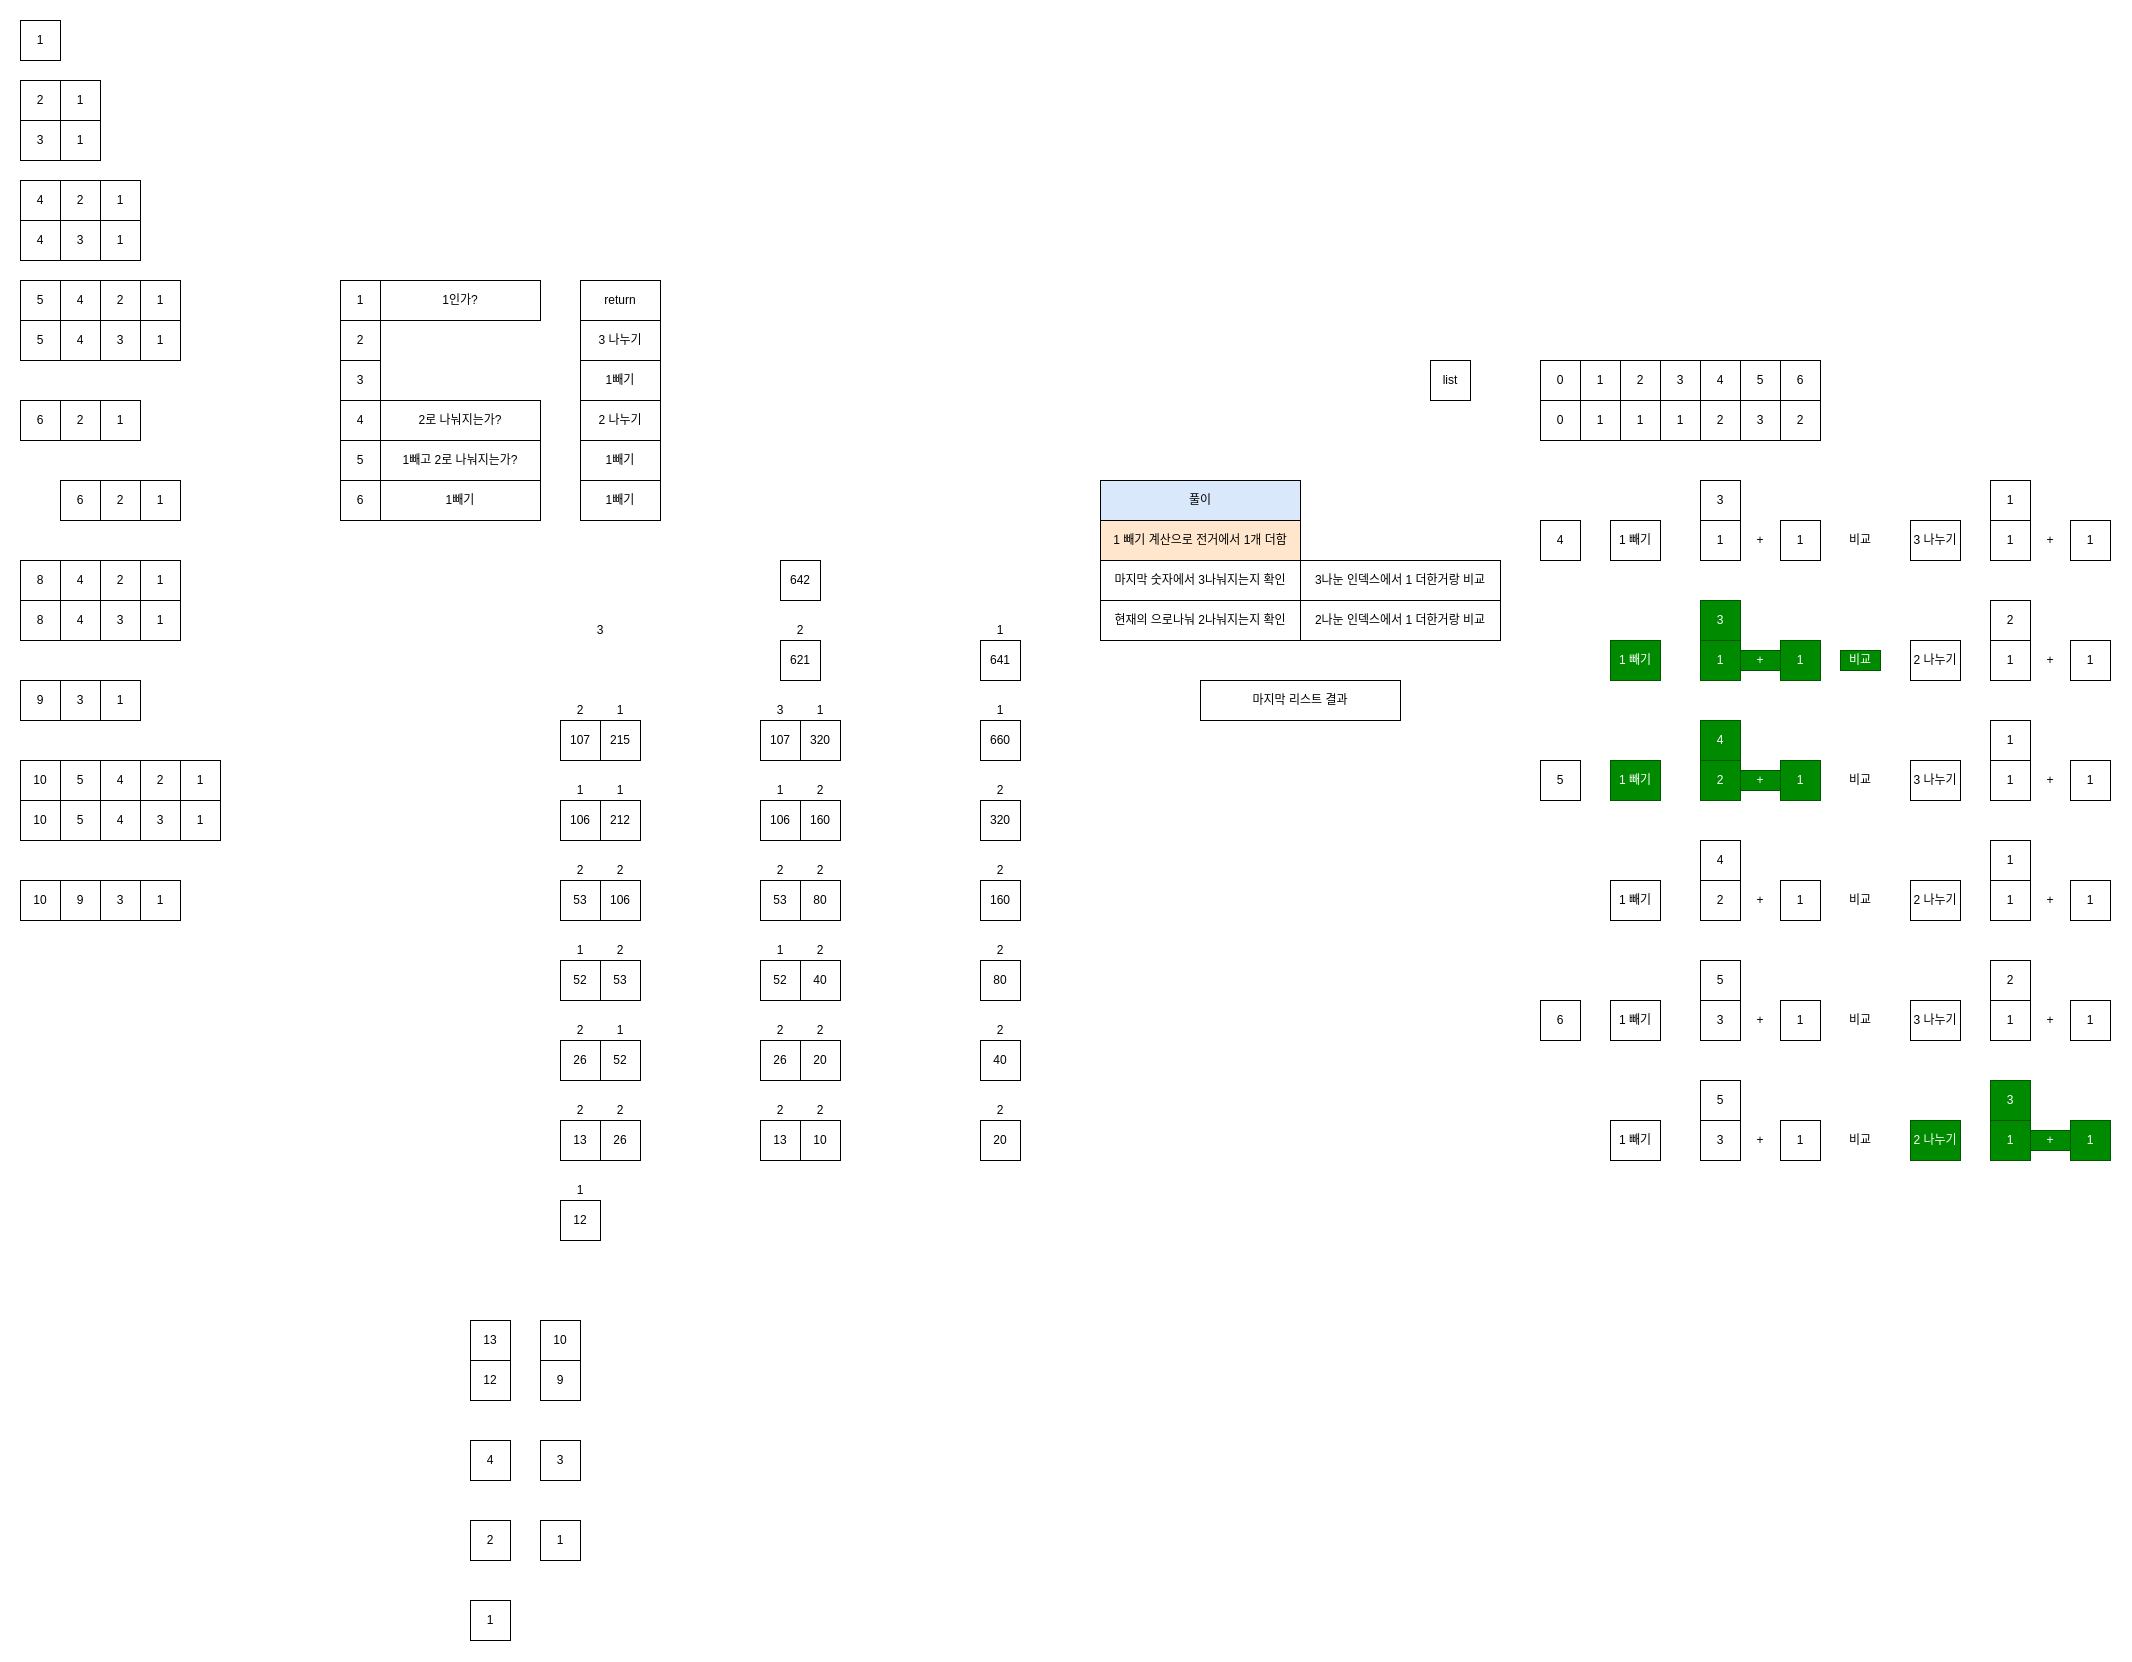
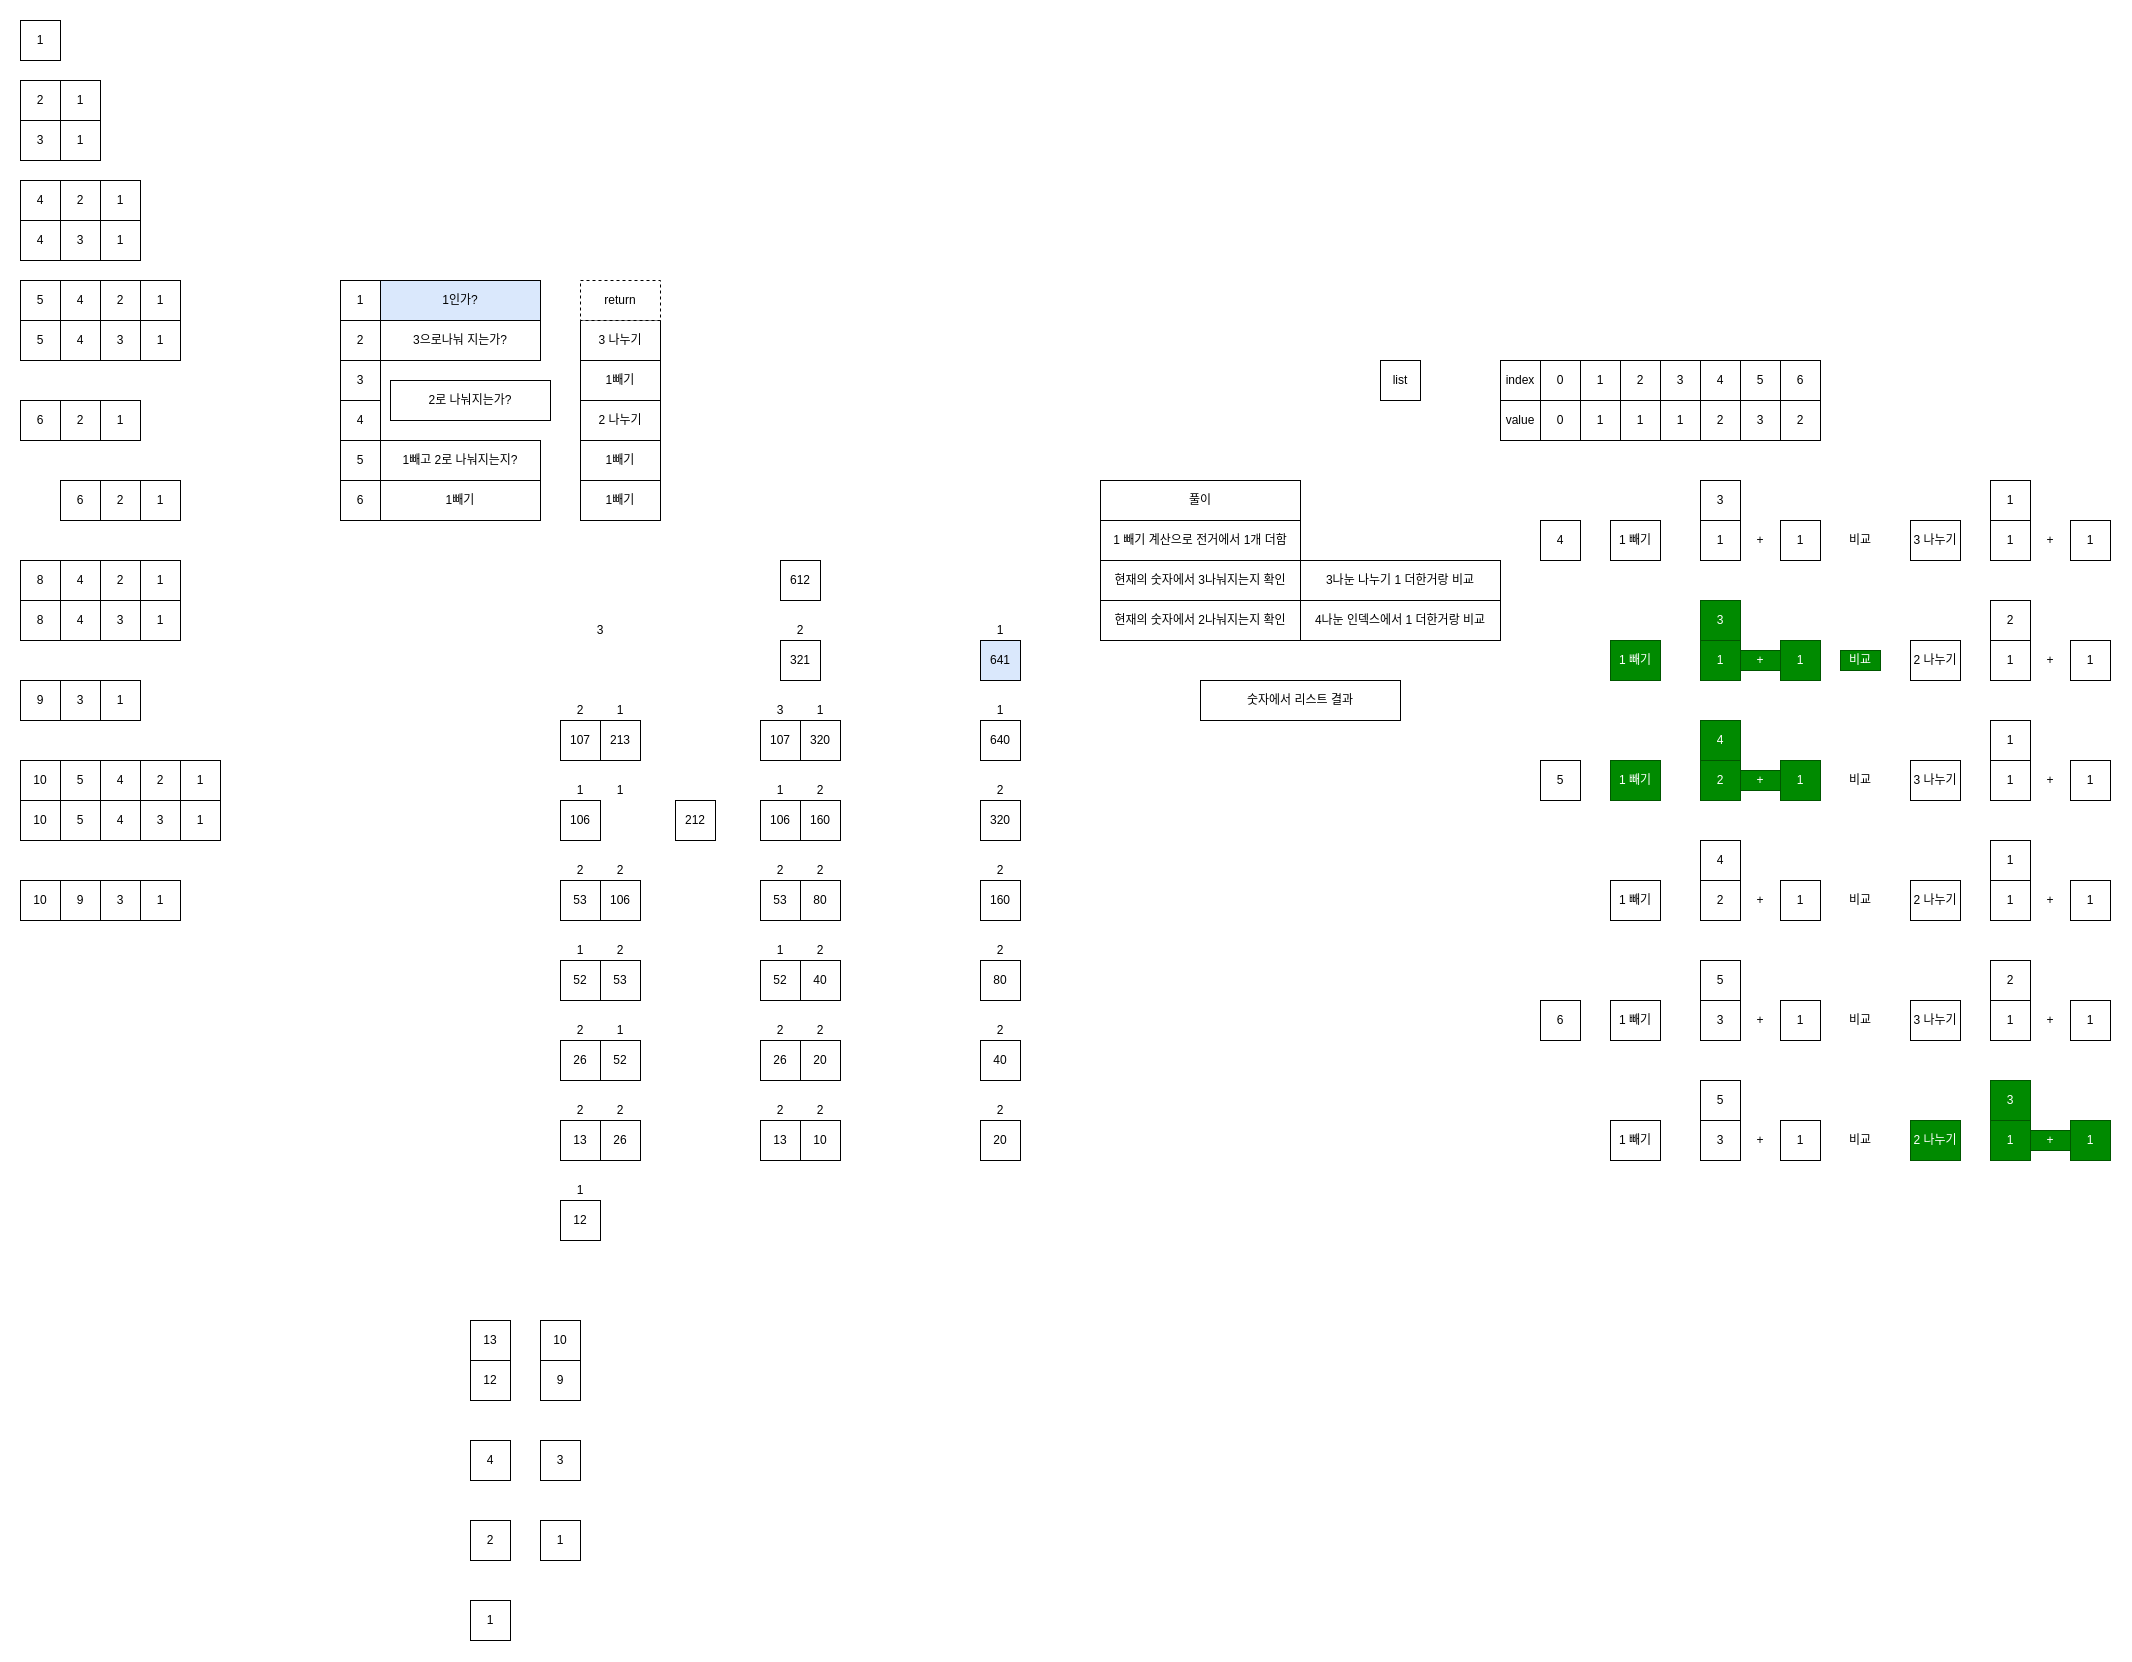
(461, 301) -> (461, 301)
(621, 301) -> (621, 301)
none -> (461, 341)
(1451, 381) -> (1401, 381)
none -> (1521, 381)
(461, 421) -> (471, 401)
none -> (1521, 421)
(461, 461) -> (461, 461)
(1201, 501) -> (1201, 501)
(1201, 541) -> (1201, 541)
(801, 581) -> (801, 581)
(1201, 581) -> (1201, 581)
(1401, 581) -> (1401, 581)
(1201, 621) -> (1201, 621)
(1401, 621) -> (1401, 621)
(801, 661) -> (801, 661)
(1001, 661) -> (1001, 661)
(1301, 701) -> (1301, 701)
(621, 741) -> (621, 741)
(1001, 741) -> (1001, 741)
(621, 821) -> (696, 821)
